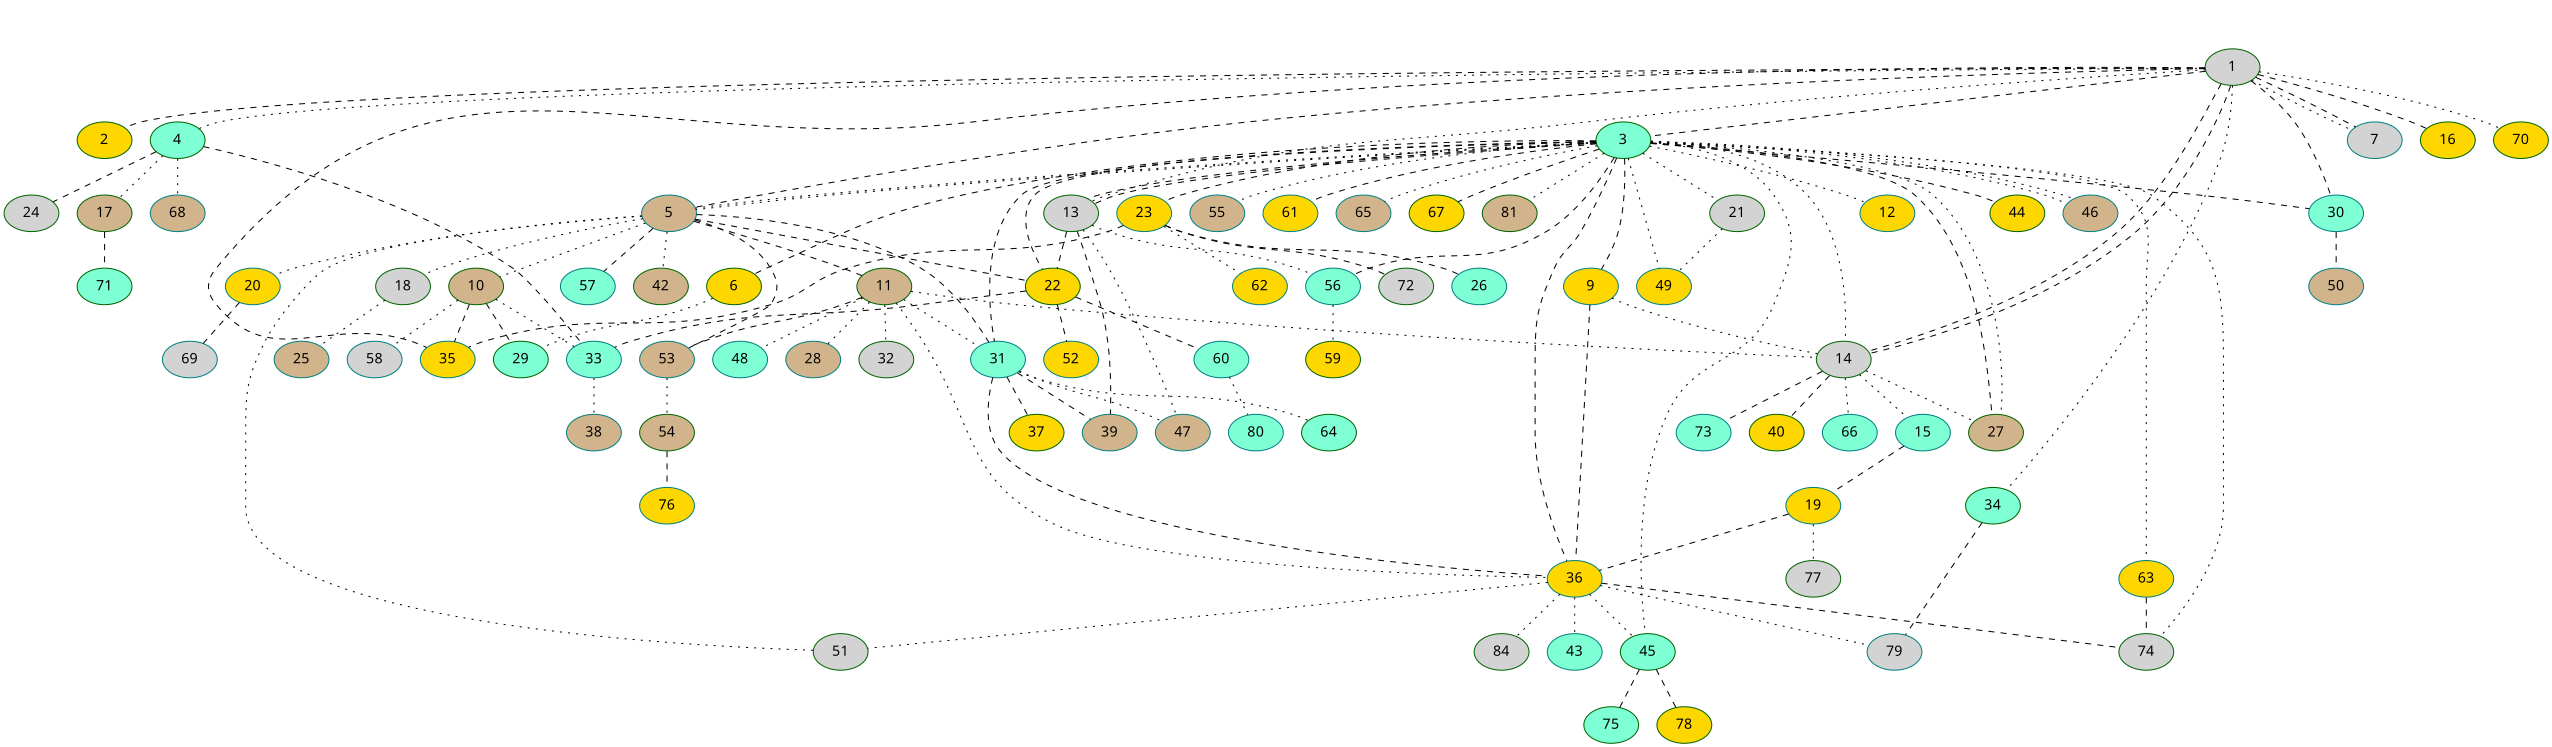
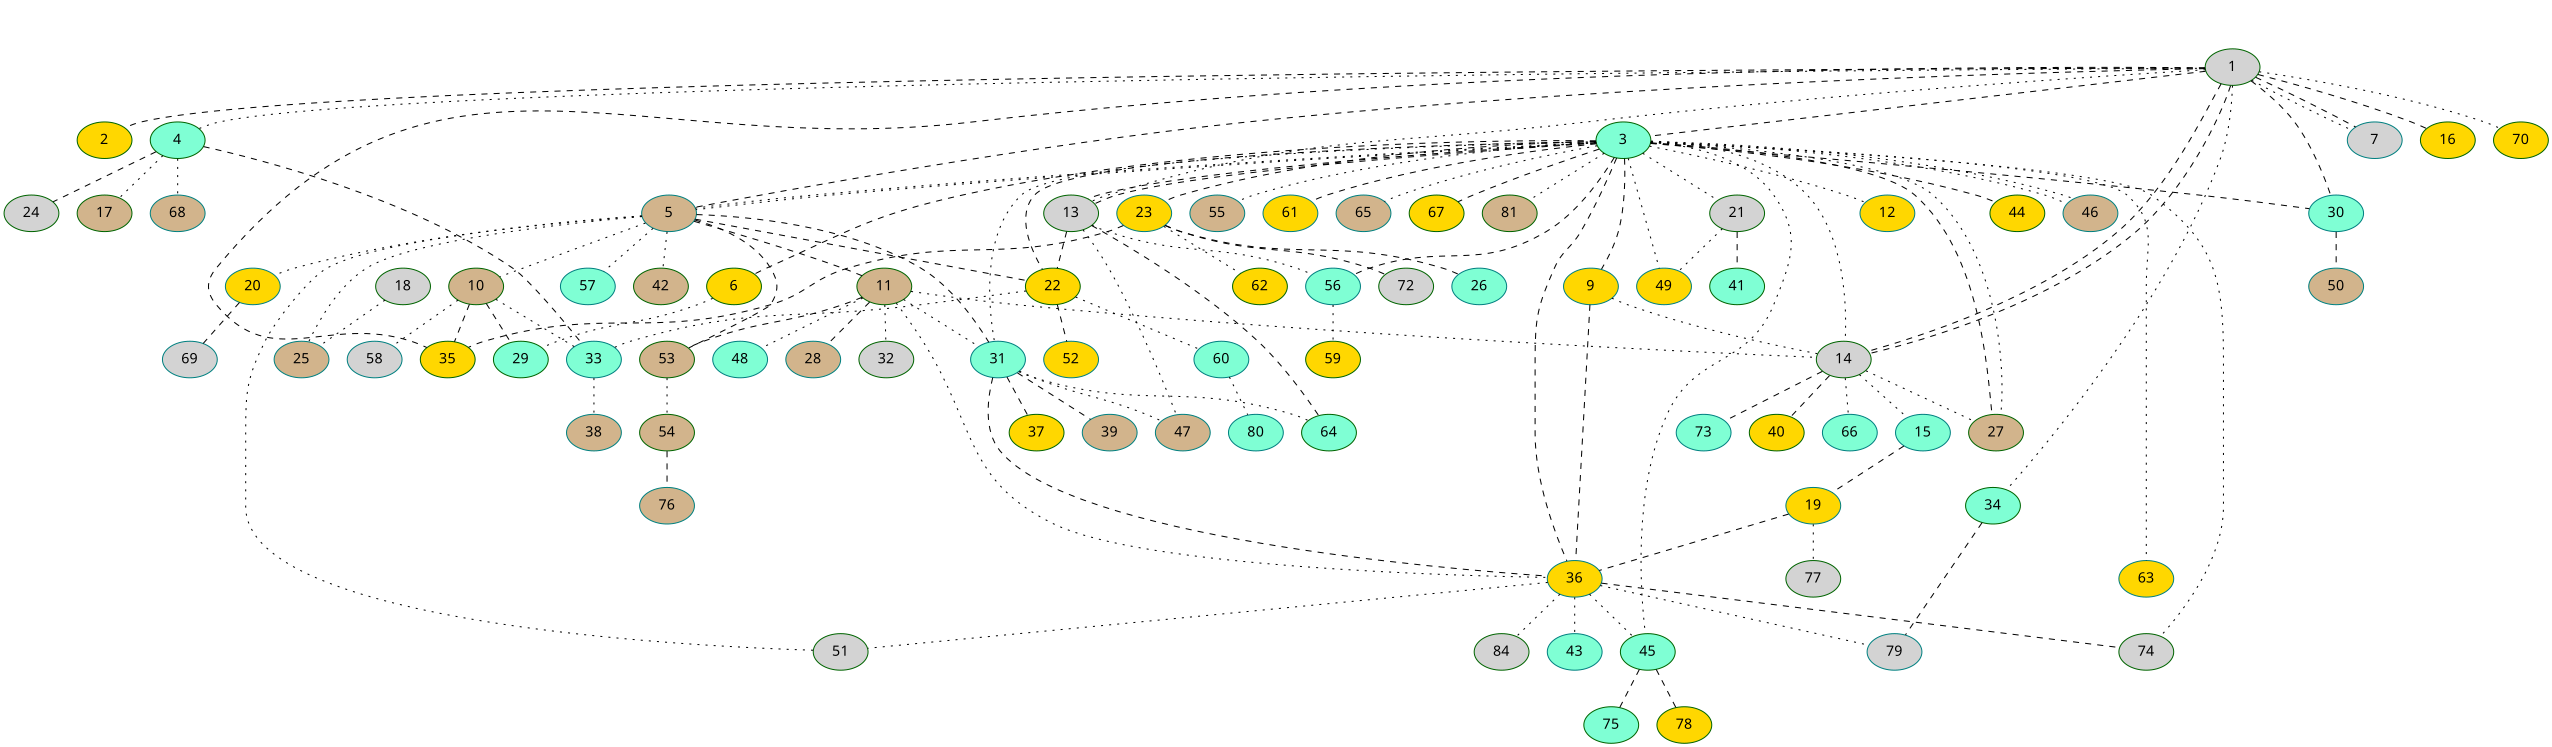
(1229, 158) -> (1229, 158)
(532, 242) -> (428, 247)
(628, 250) -> (628, 250)
(105, 286) -> none
(1260, 286) -> (1260, 286)
none -> (1737, 286)
(850, 311) -> (850, 311)
(1104, 321) -> (1217, 307)
(849, 323) -> (849, 323)
(1146, 327) -> (1146, 327)
(448, 360) -> (448, 360)
(667, 360) -> (667, 360)
(667, 506) -> (667, 506)
(2146, 615) -> none
